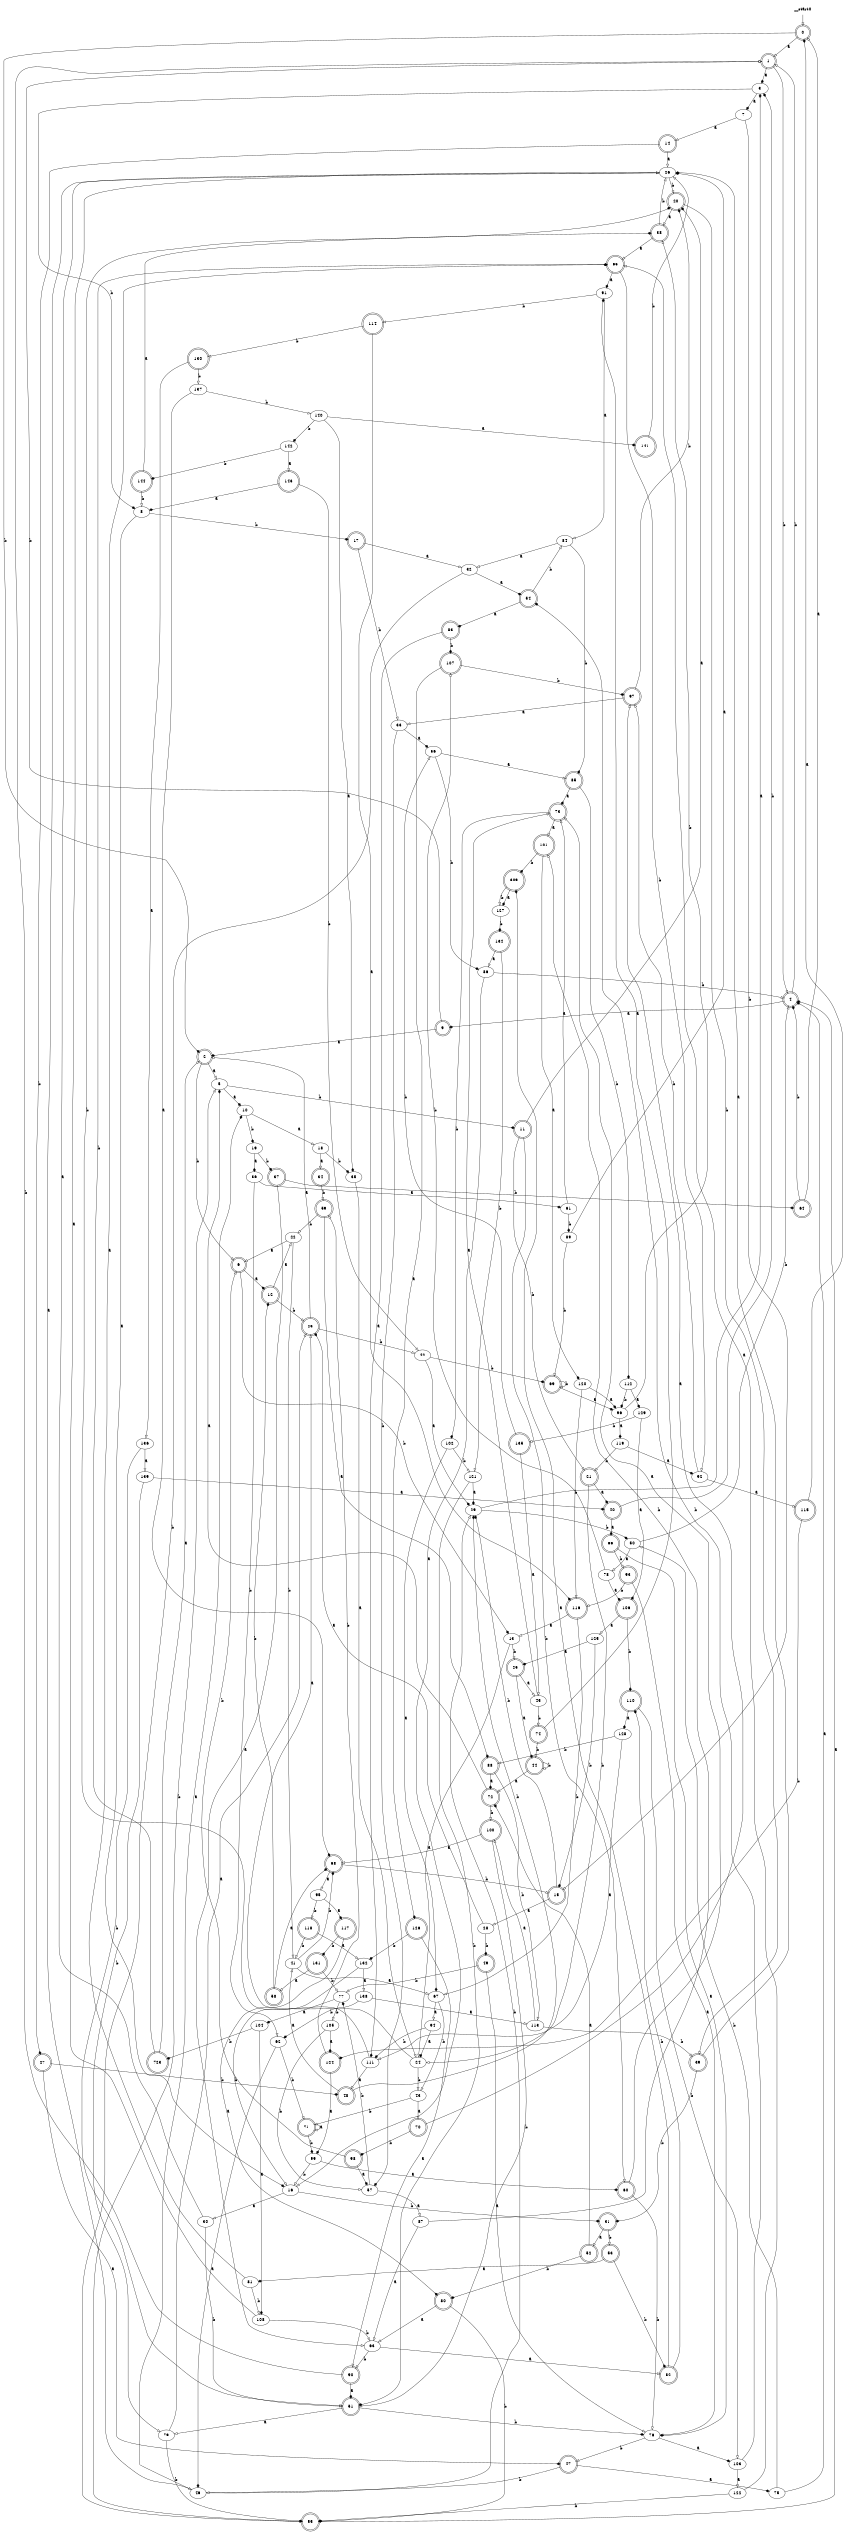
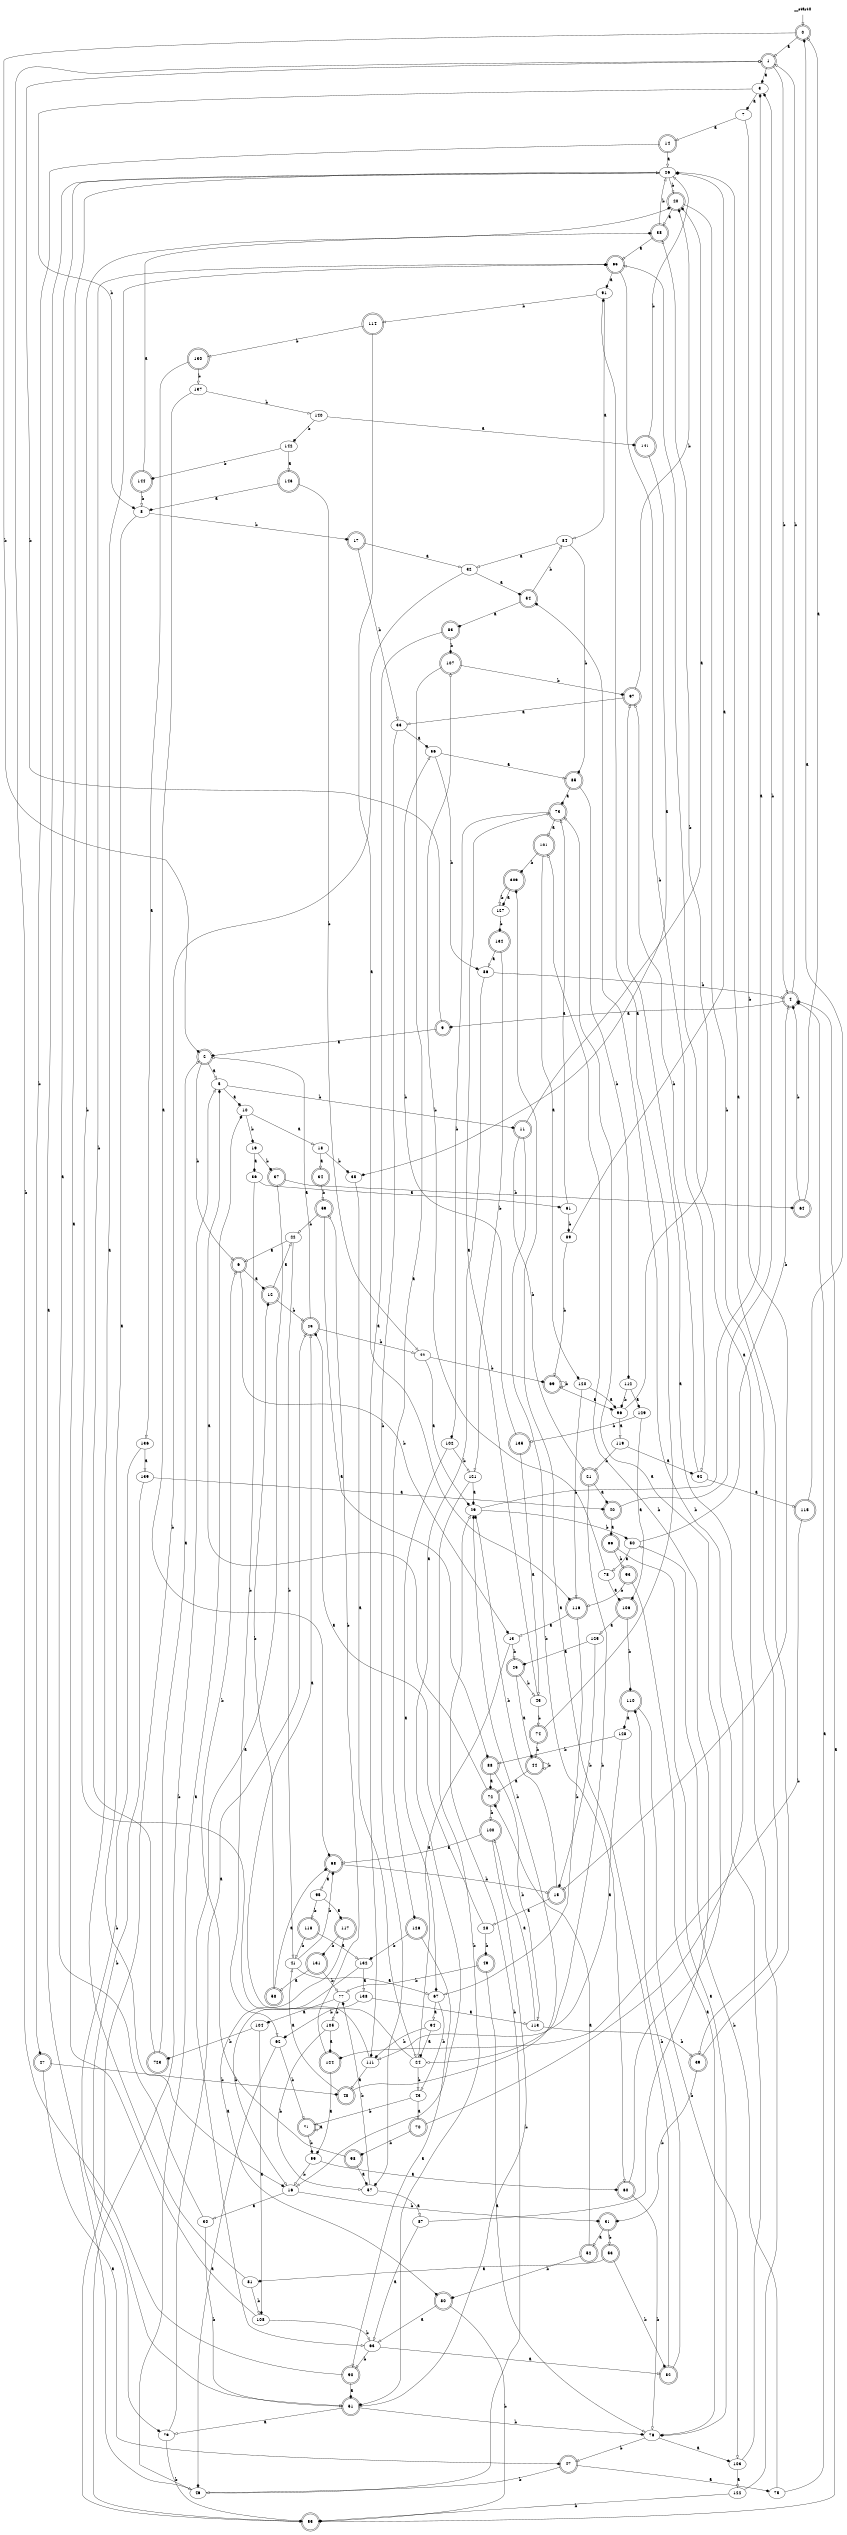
(347, 791) -> (666, 895)
(620, 1427) -> (620, 1427)
(529, 1683) -> (529, 1683)
(114, 1964) -> (114, 1964)
